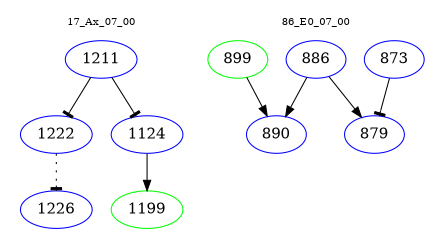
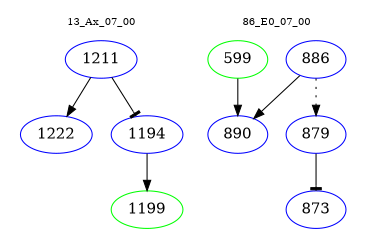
(102, 22) -> (102, 22)
(238, 59) -> (238, 59)
(342, 93) -> (316, 92)
(385, 94) -> (316, 170)
(80, 95) -> (82, 92)
(147, 135) -> (147, 135)
(56, 210) -> none
